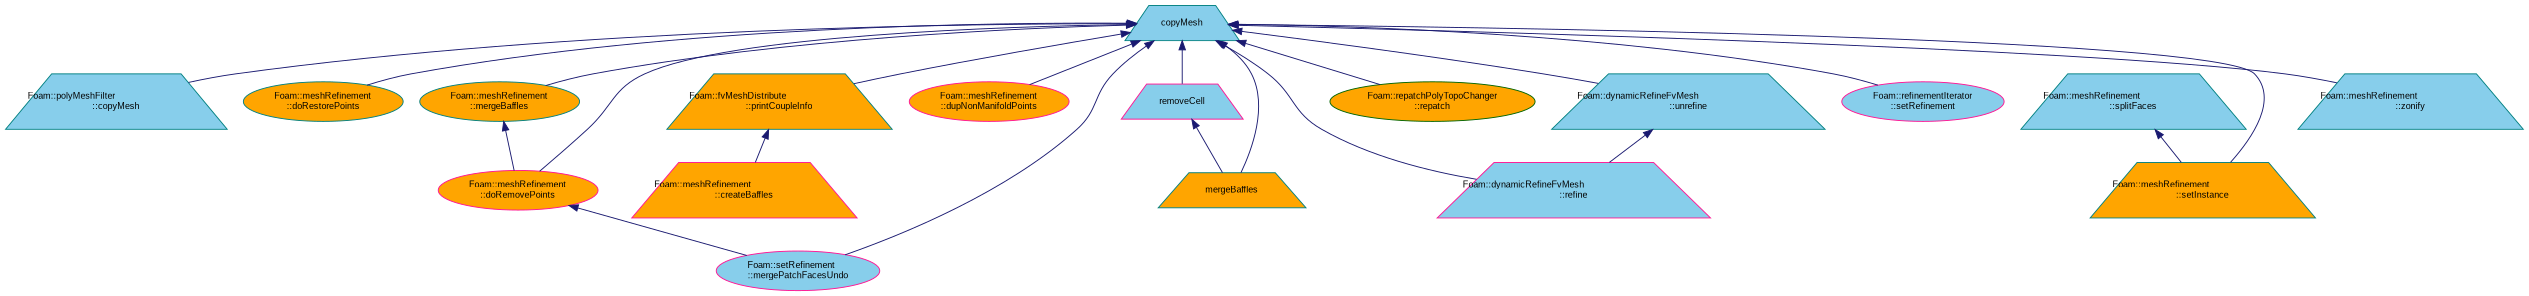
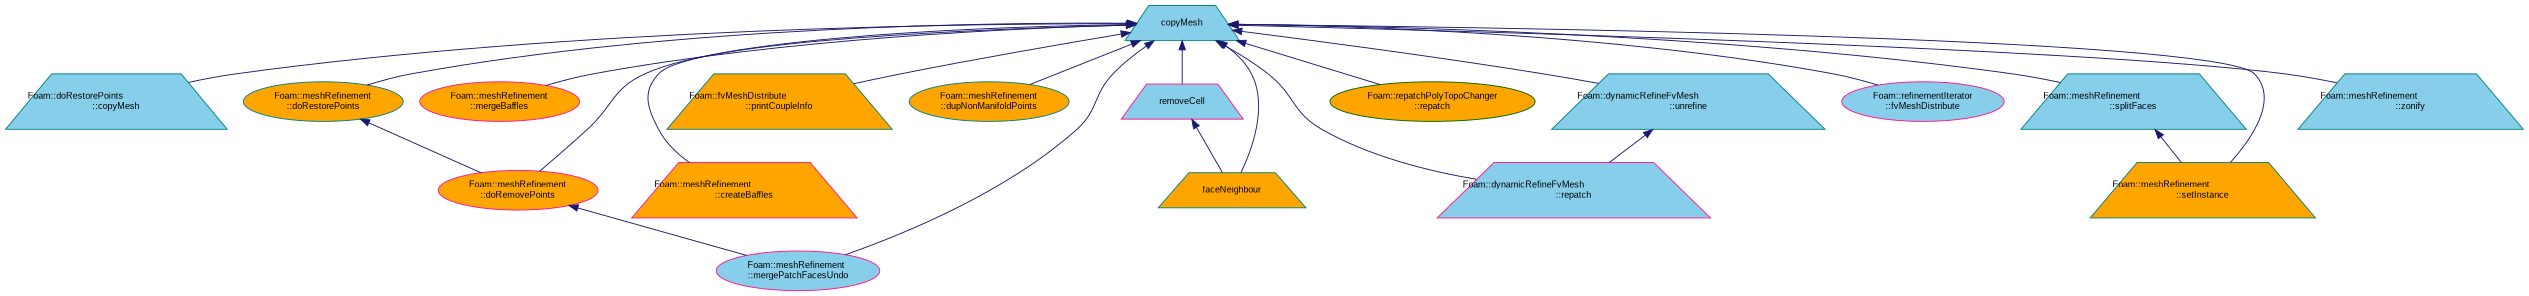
none -> (1774, 48)
(116, 102) -> (116, 102)
(500, 102) -> (500, 102)
(989, 102) -> (989, 102)
(1923, 102) -> (1923, 102)
(510, 150) -> (425, 148)
(760, 150) -> (837, 40)
(1232, 190) -> (1232, 190)
(1574, 190) -> (1574, 190)
(798, 271) -> (798, 271)
